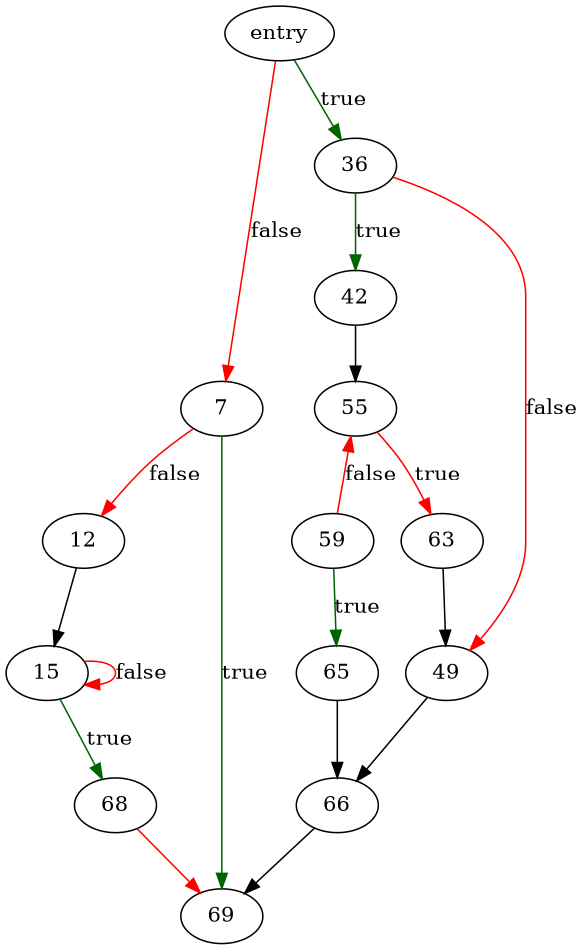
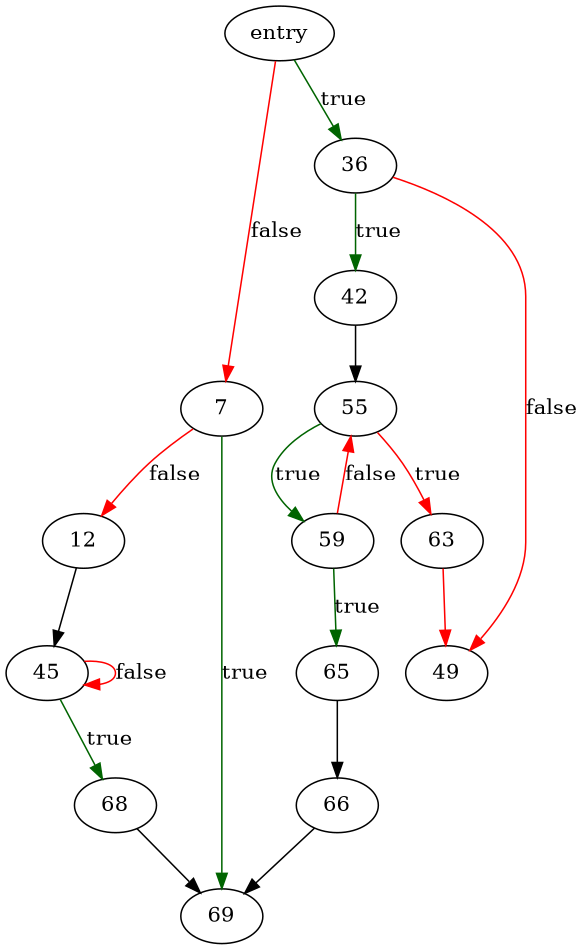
none -> (277, 461)
(444, 599) -> (444, 599)
(47, 673) -> (47, 673)
(397, 733) -> none
(163, 855) -> (163, 855)
